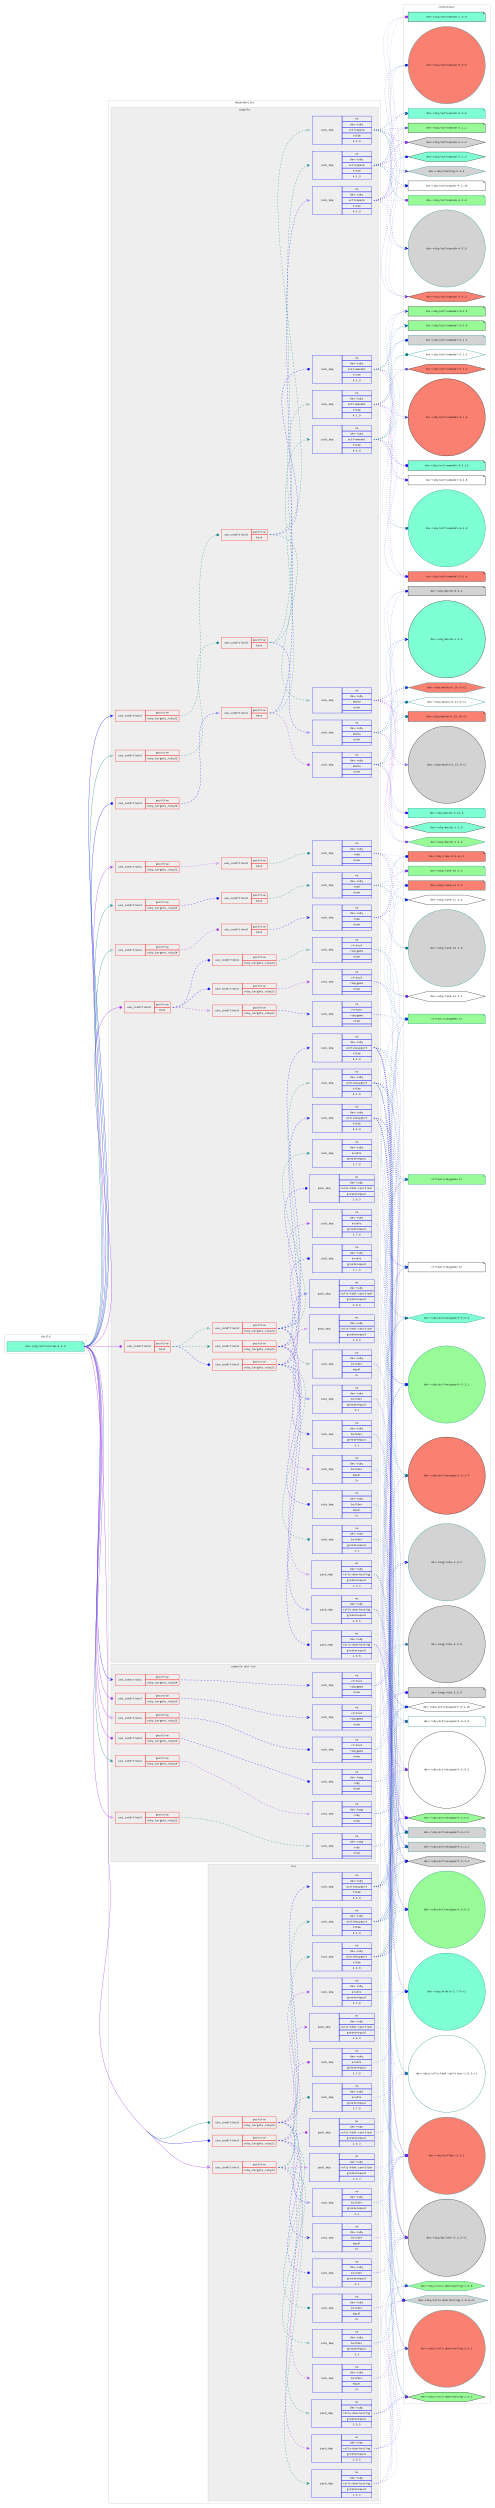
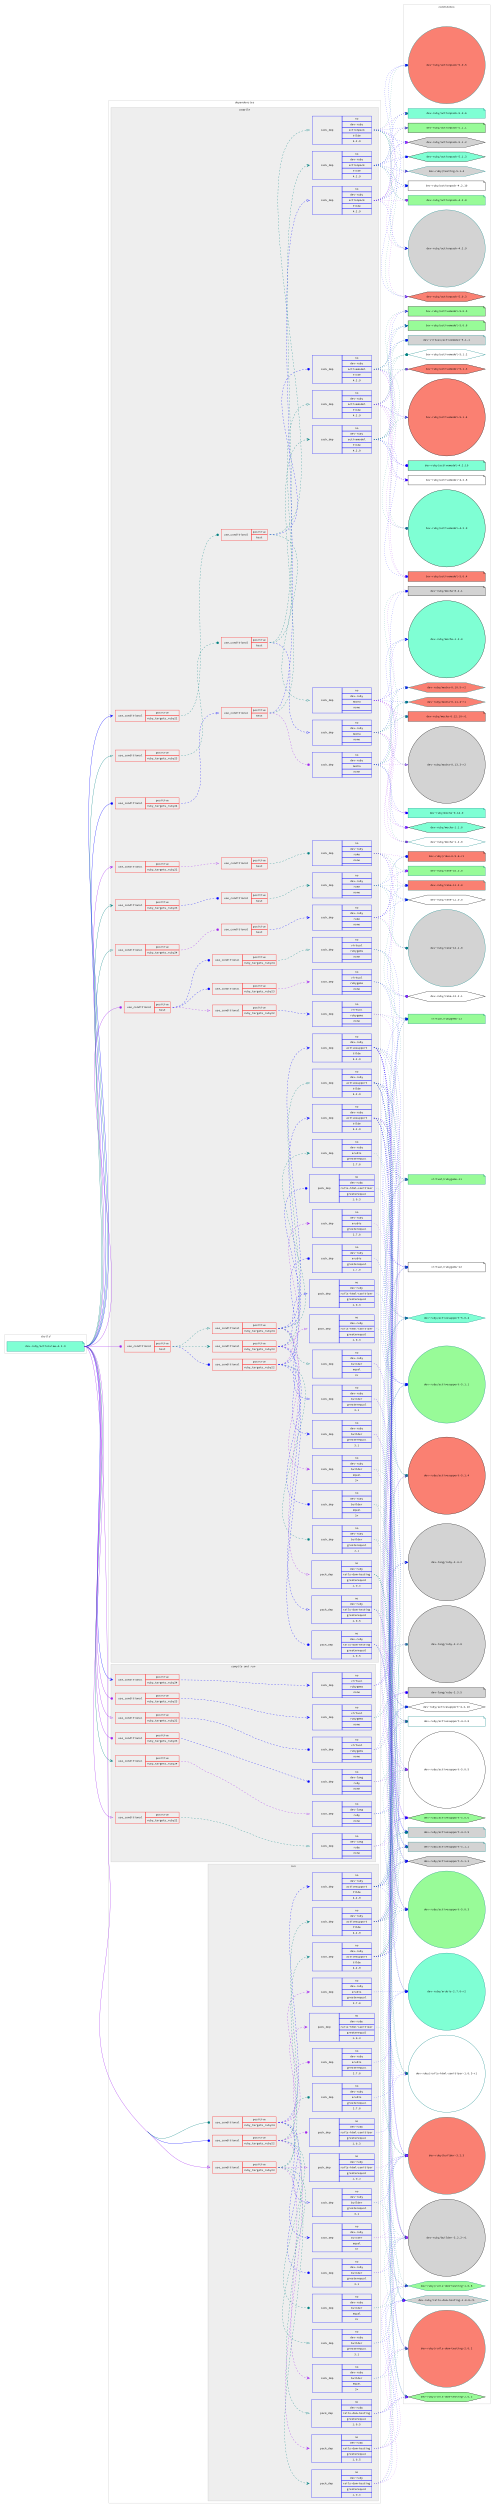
(447, 17) -> none
(447, 340) -> (447, 340)
(447, 528) -> (447, 528)
(447, 702) -> (447, 702)
(447, 842) -> (447, 842)
(447, 1562) -> (447, 1562)
